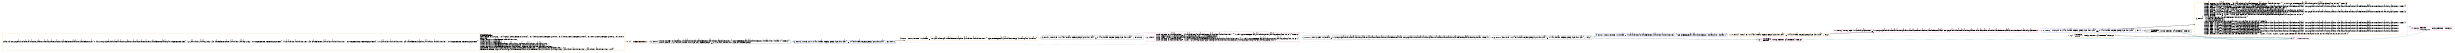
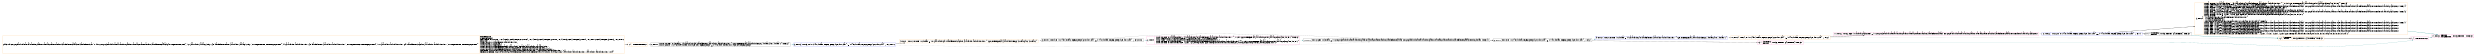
(2236, 40) -> (2234, 37)
